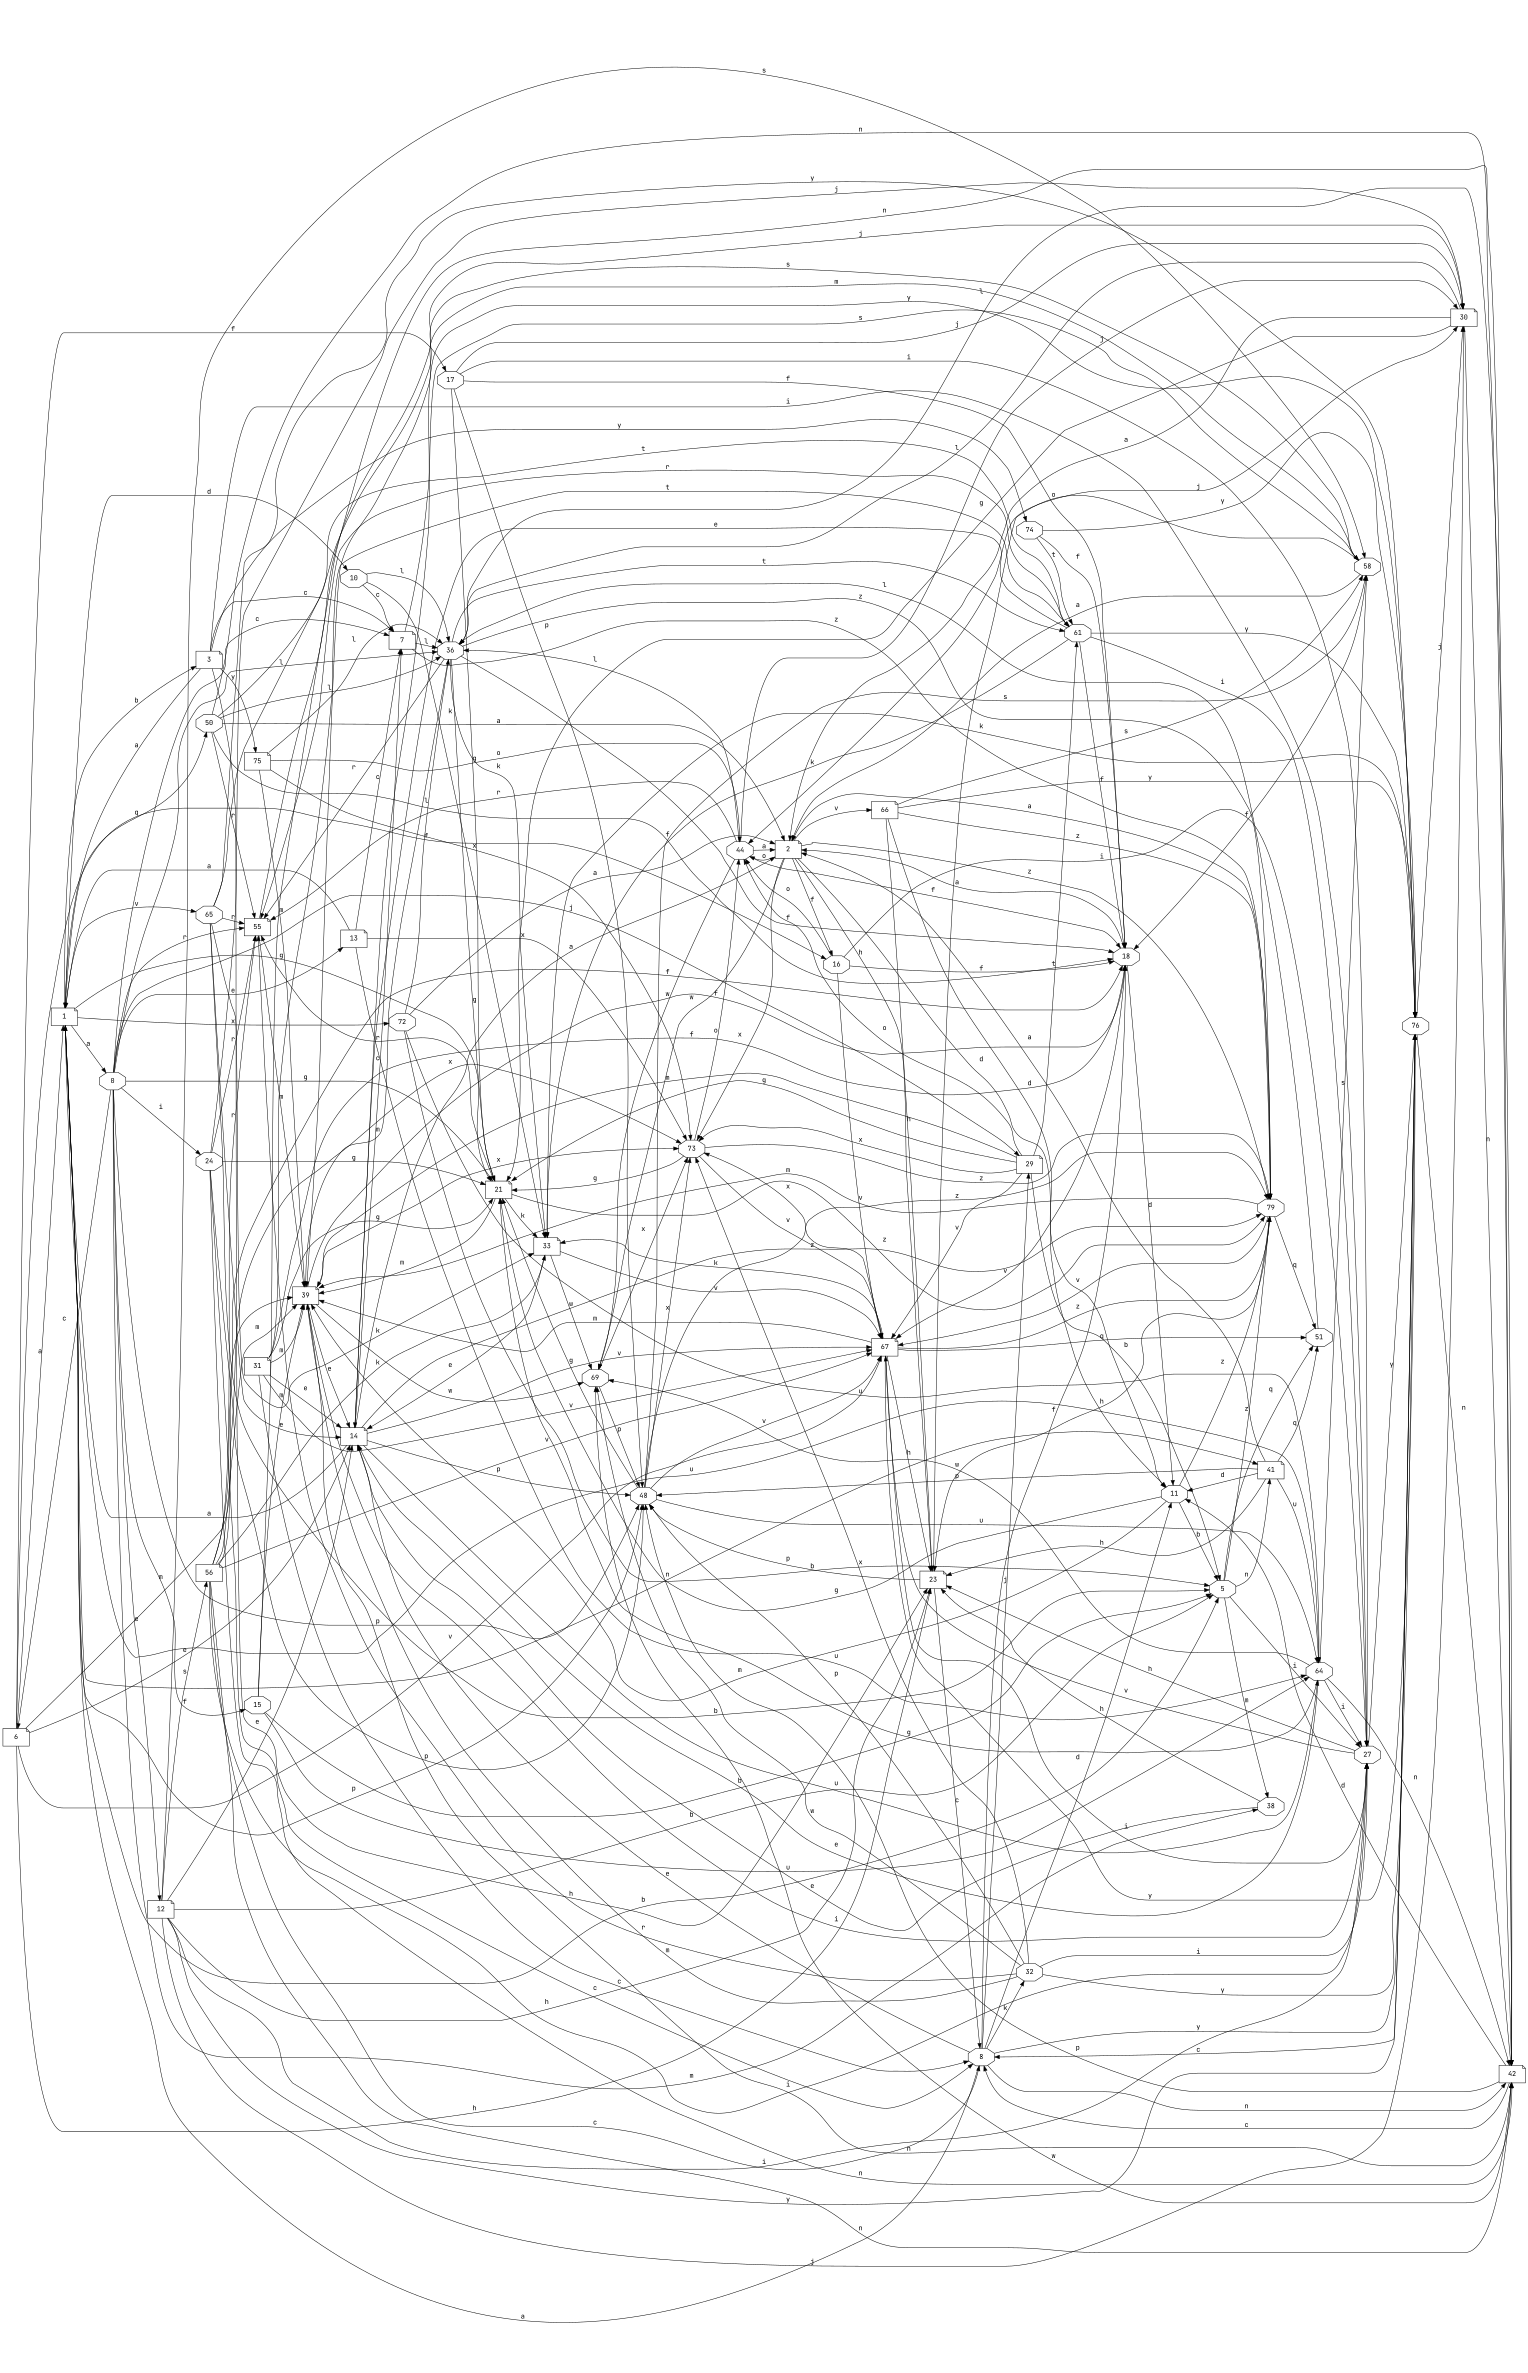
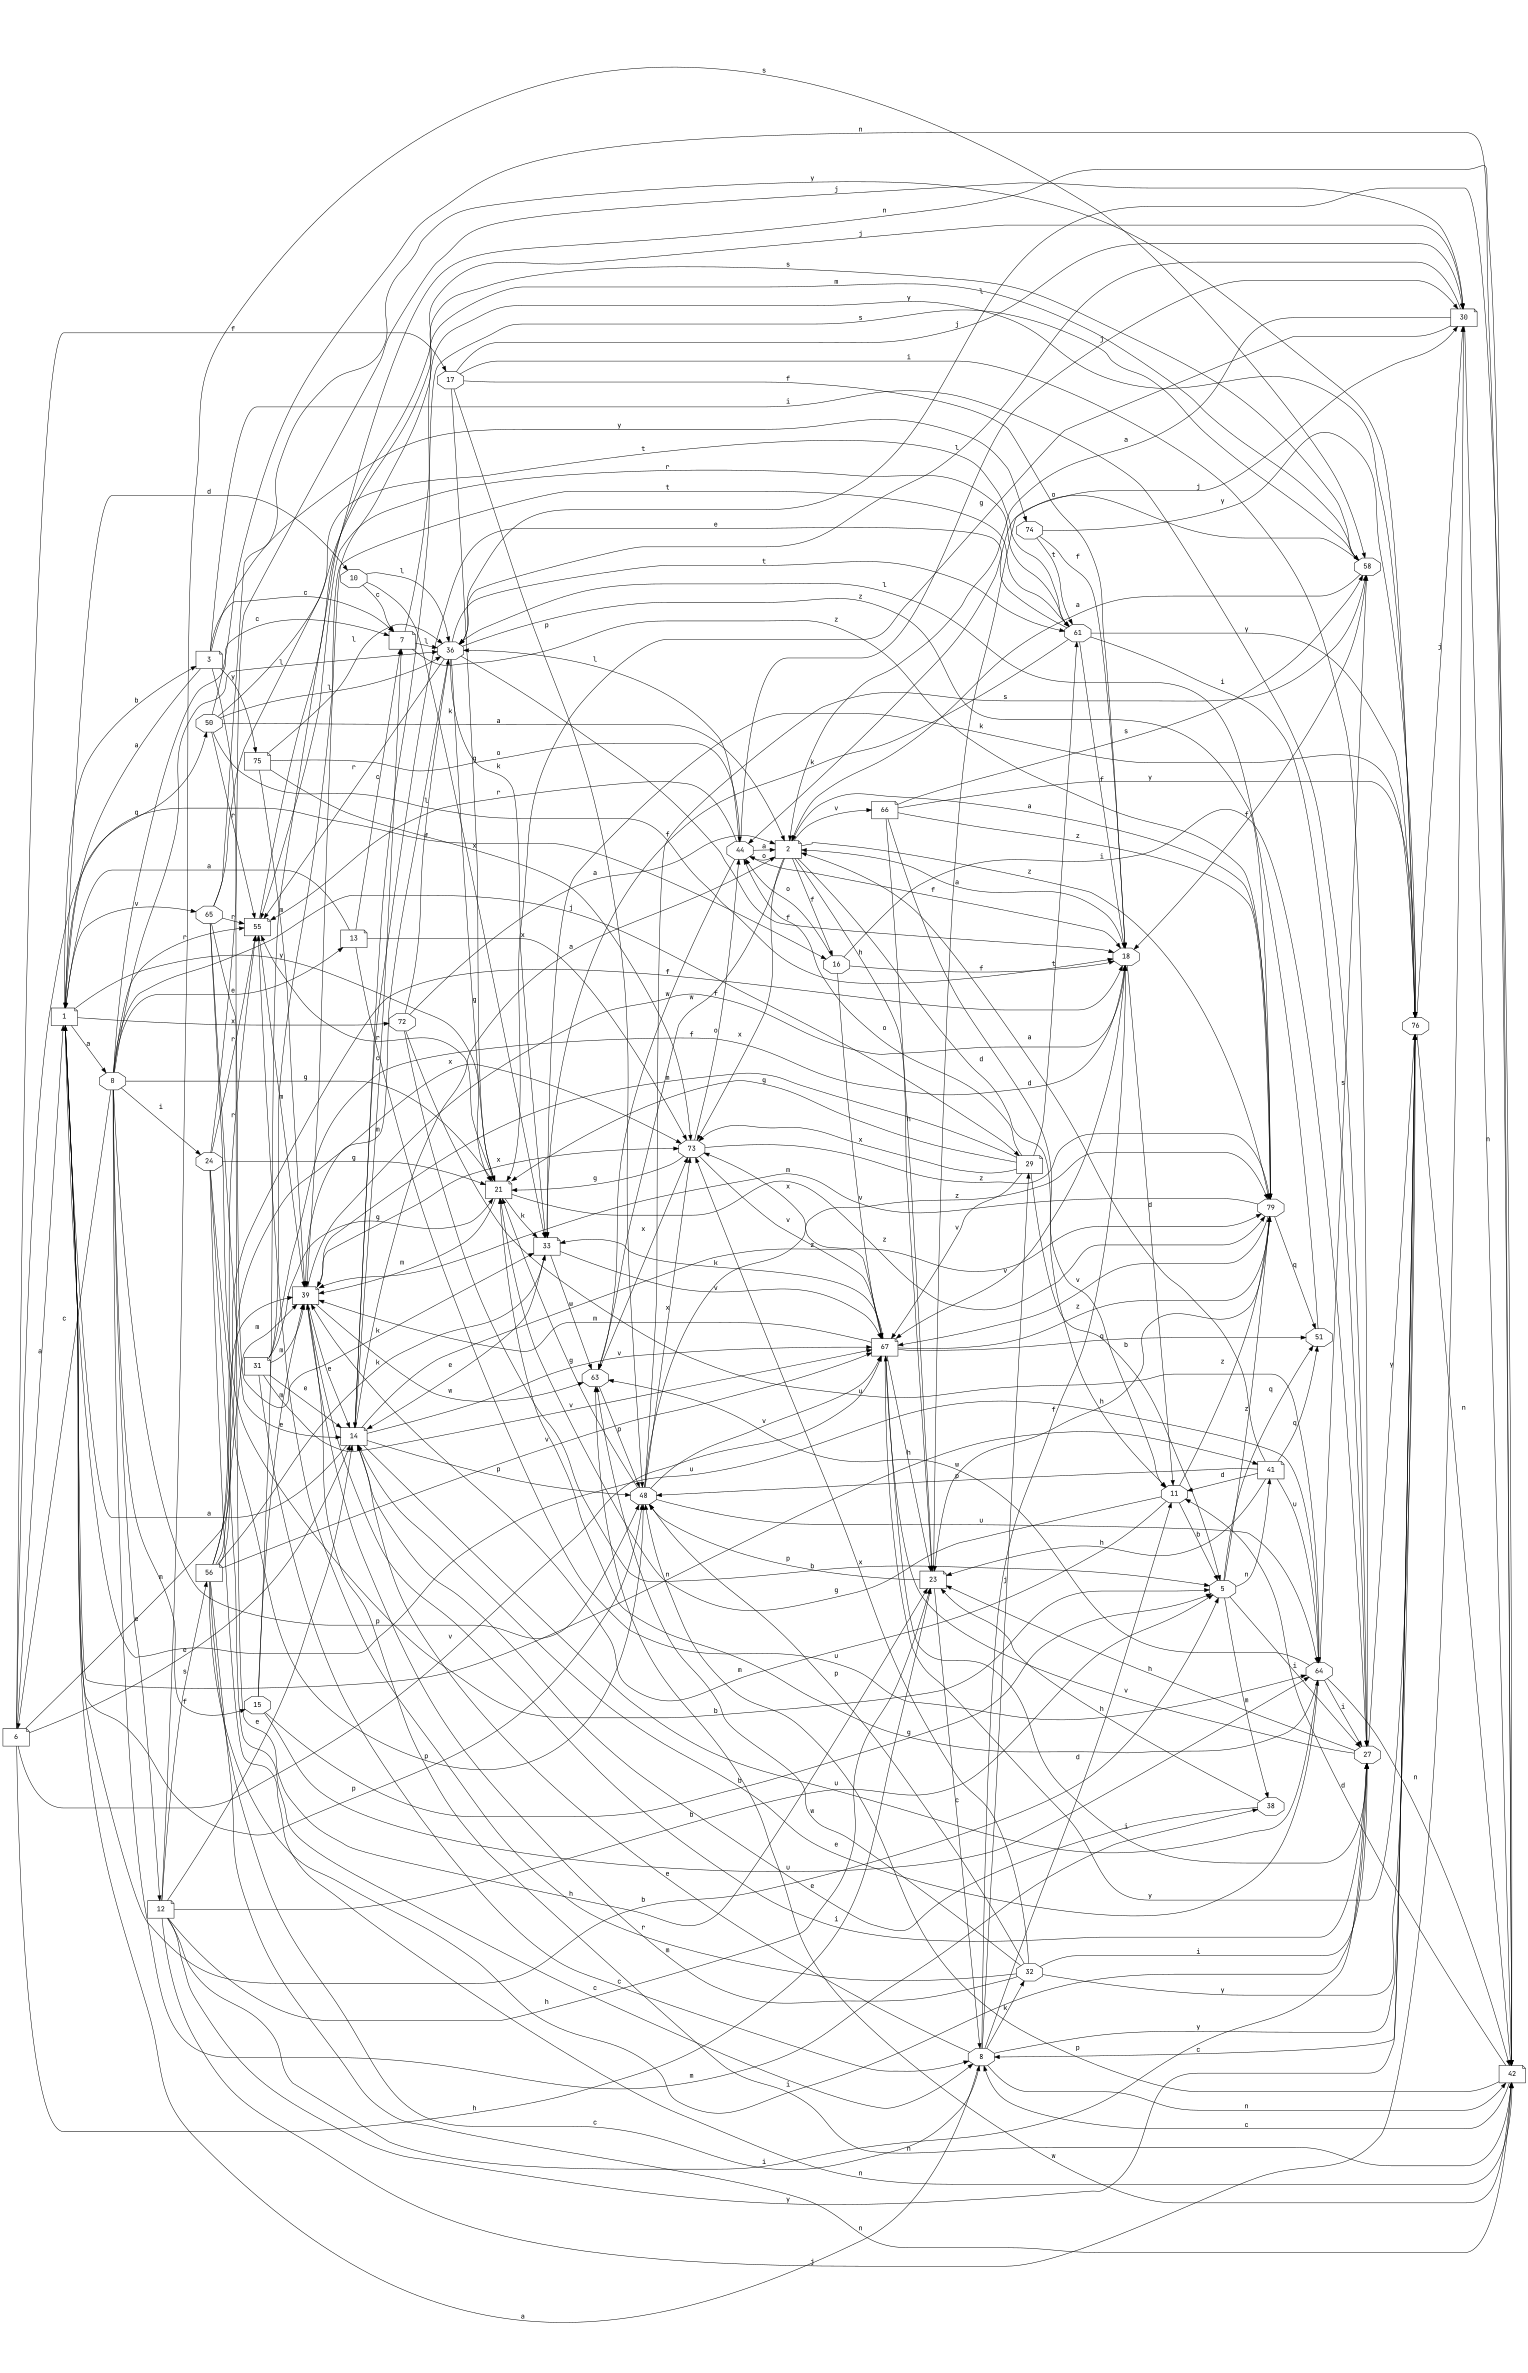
(282, 956) -> (282, 956)
(595, 1378) -> (595, 1378)
